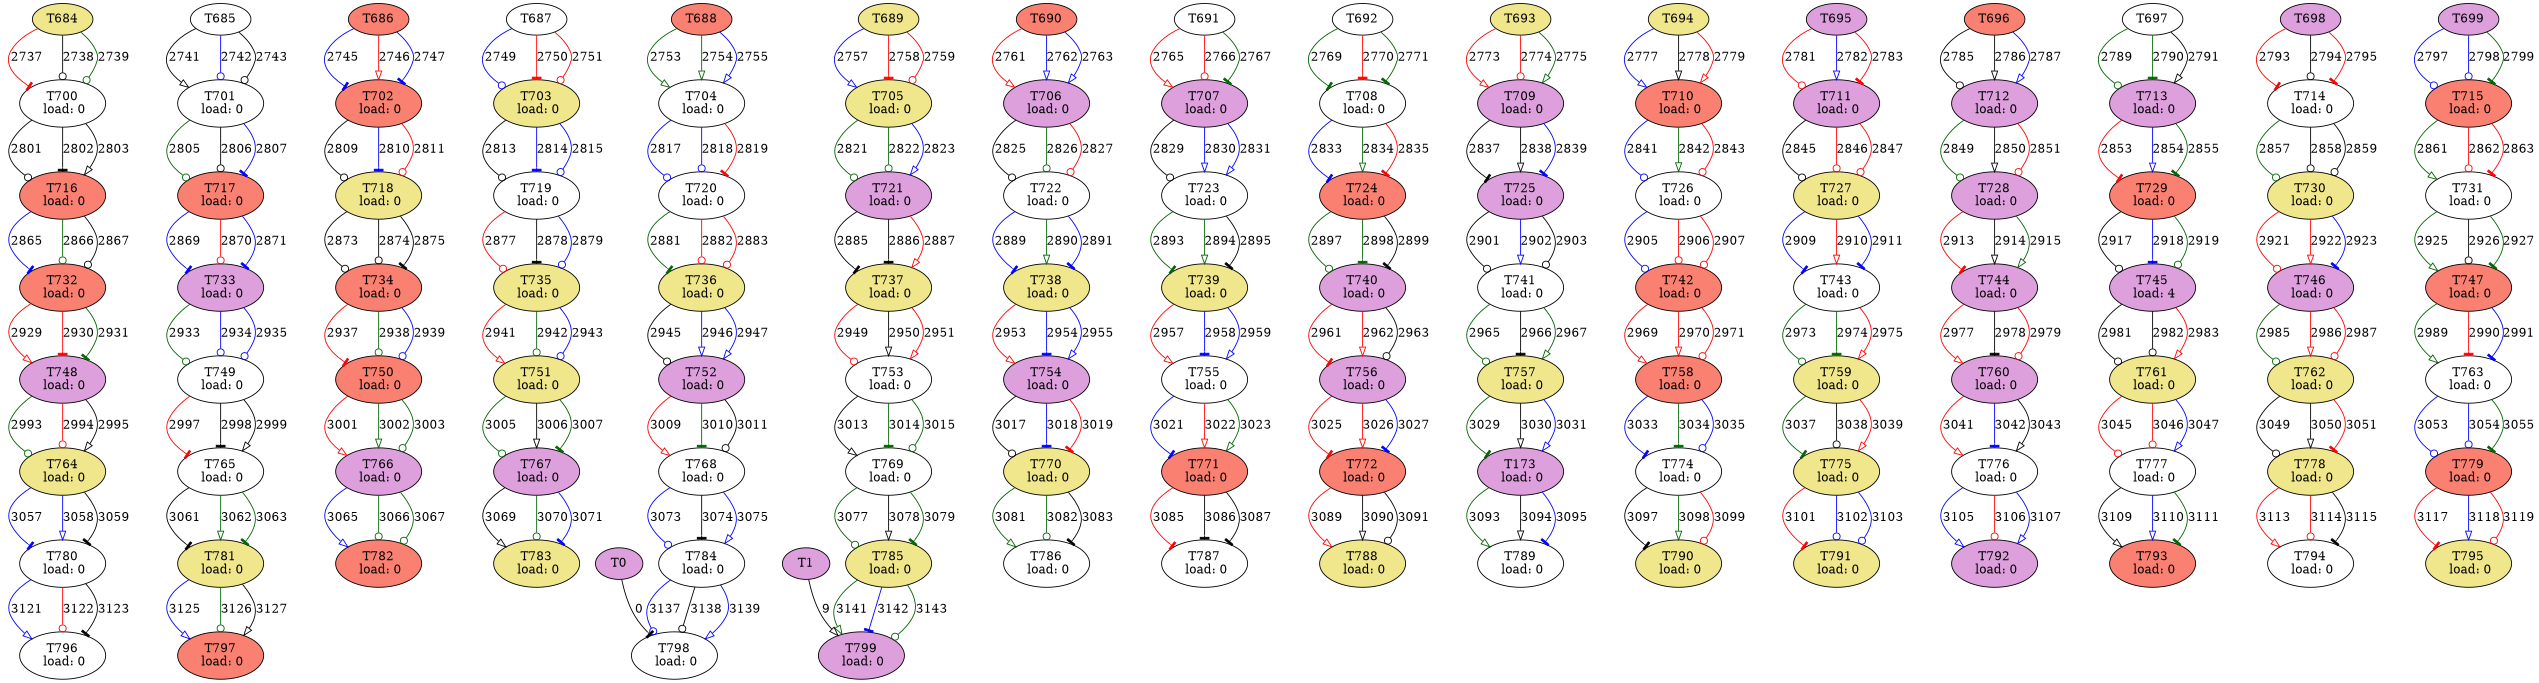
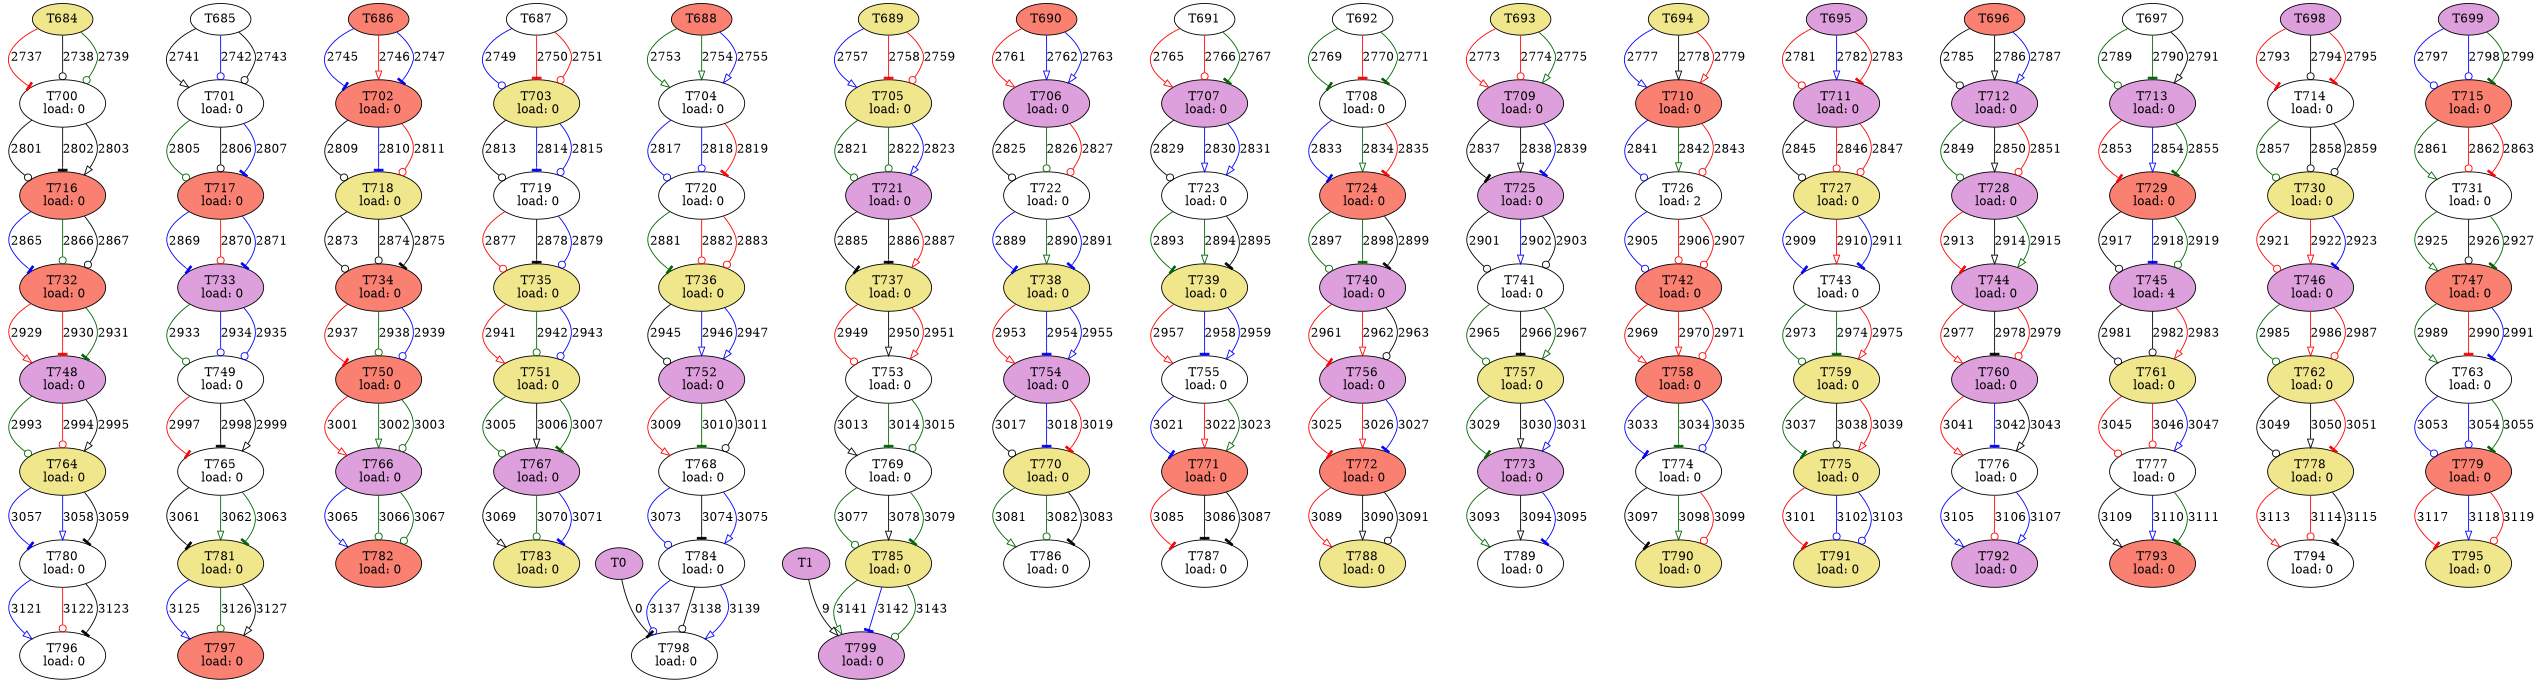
(1679, 196) -> (1679, 196)
(1521, 472) -> (1521, 472)
